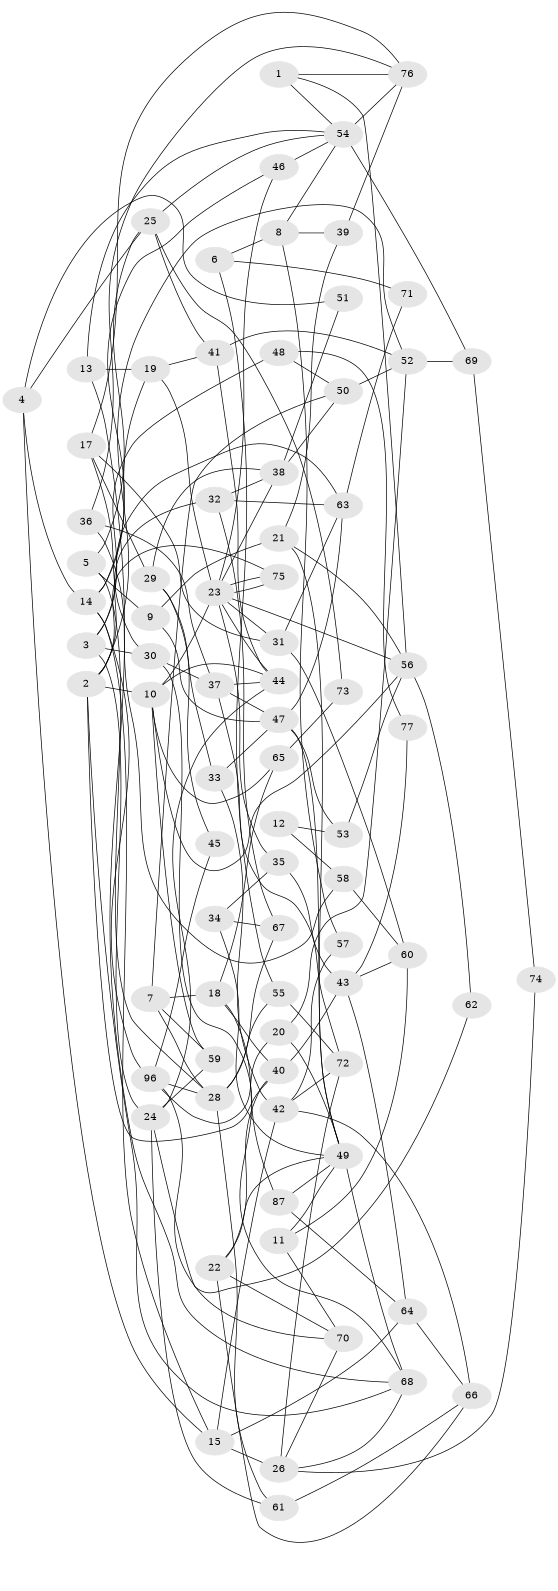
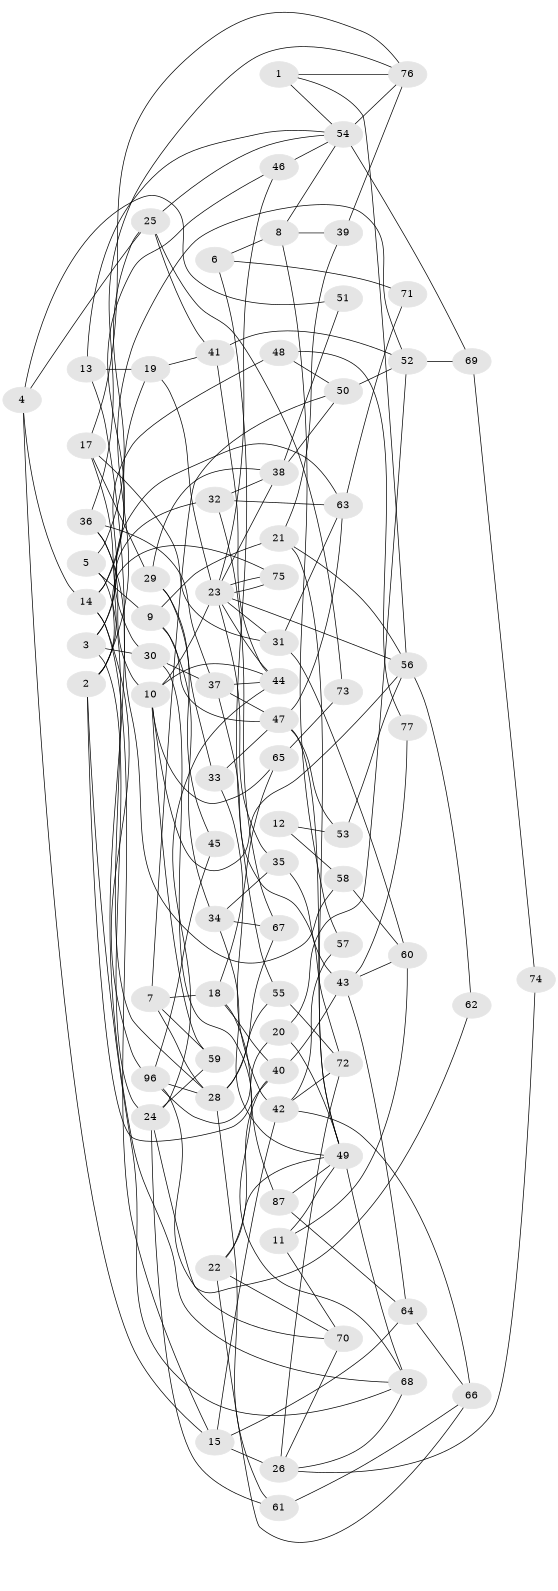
(119, 689) -> (118, 609)
none -> (189, 802)
